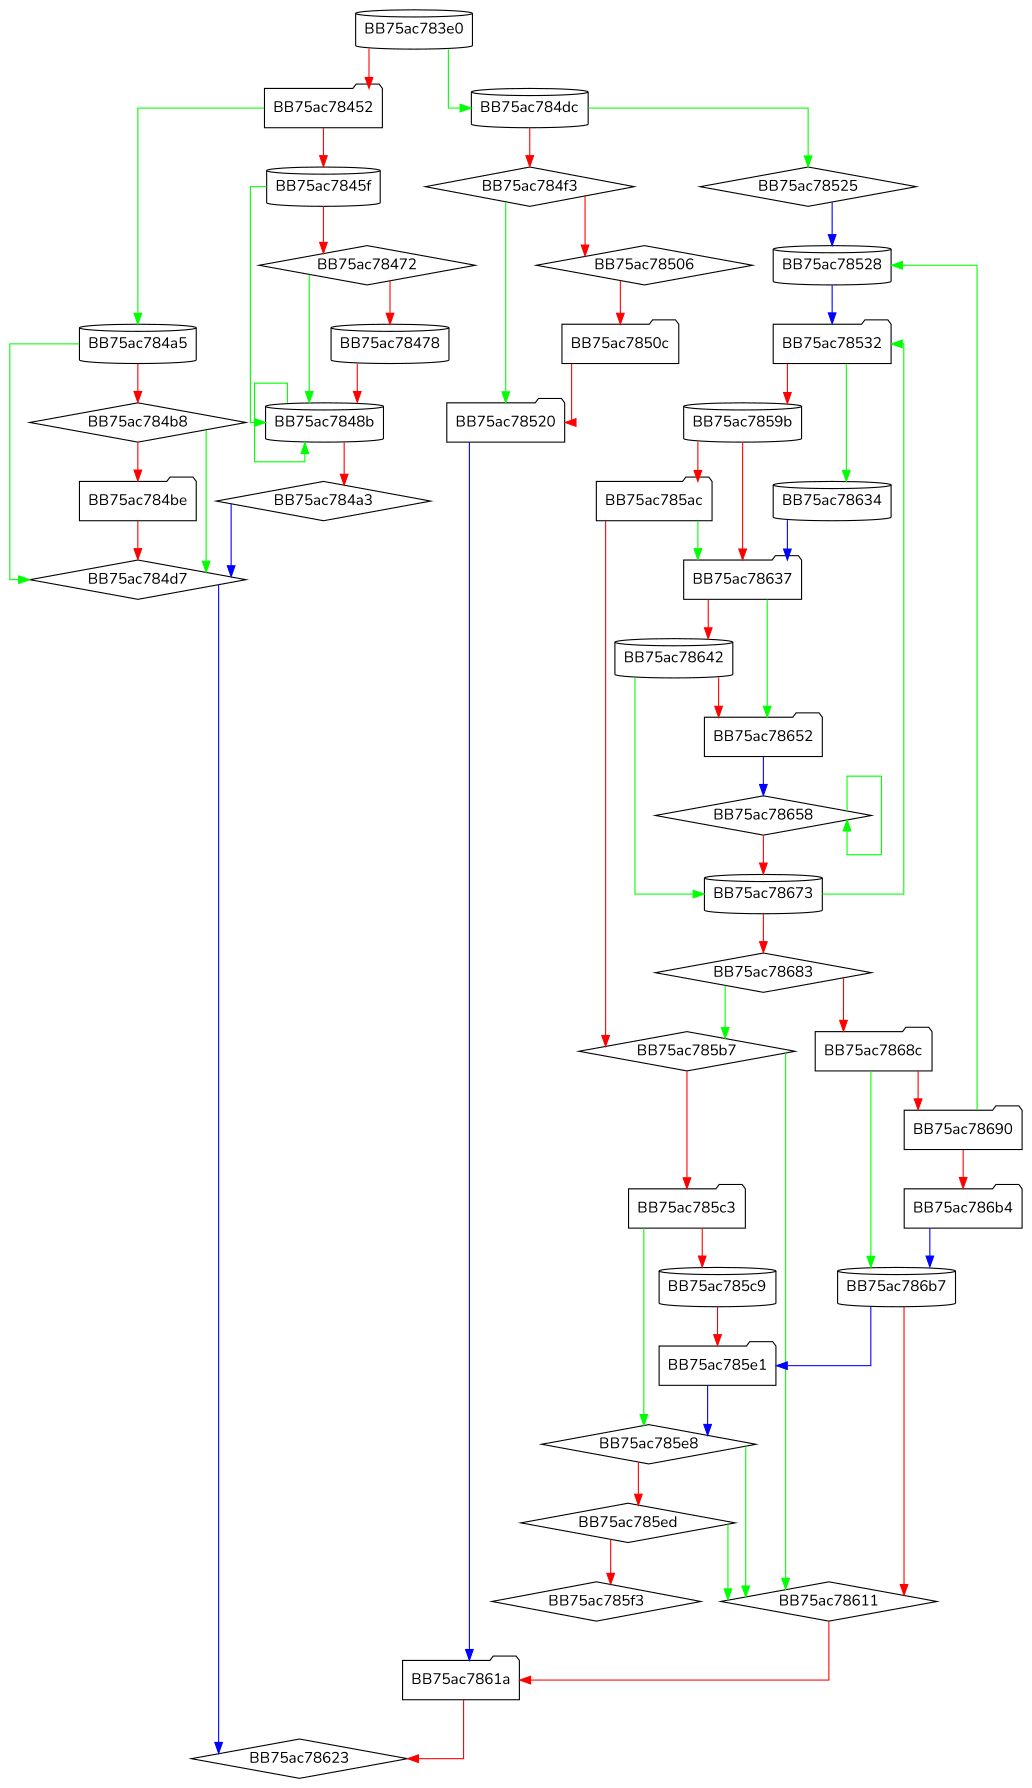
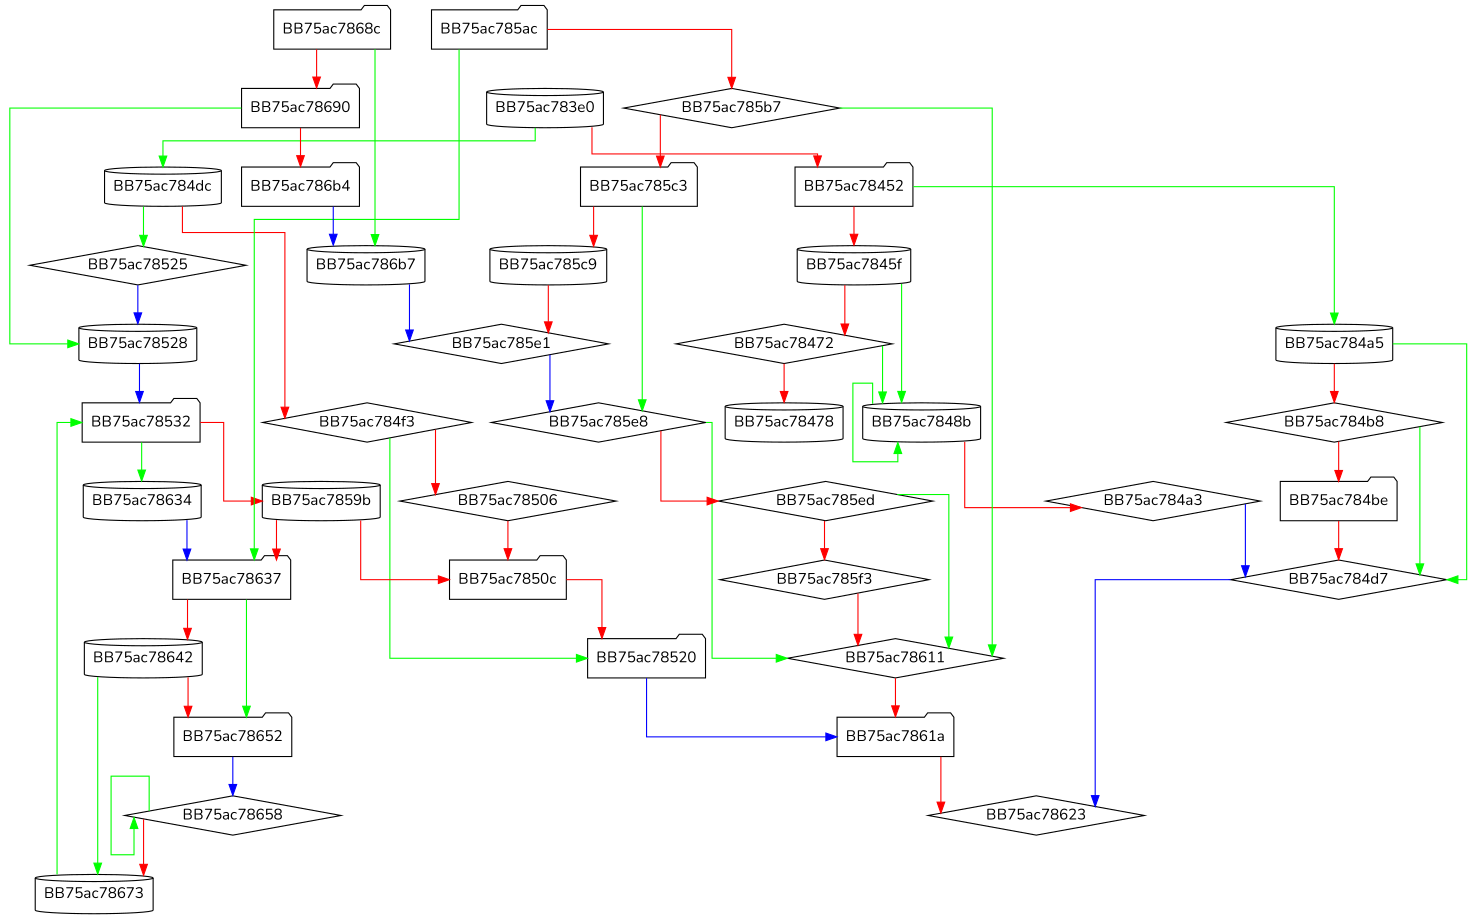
(357, 378) -> none
(698, 456) -> (370, 580)
(763, 973) -> none
(718, 1366) -> (501, 344)
(904, 1446) -> (858, 614)
